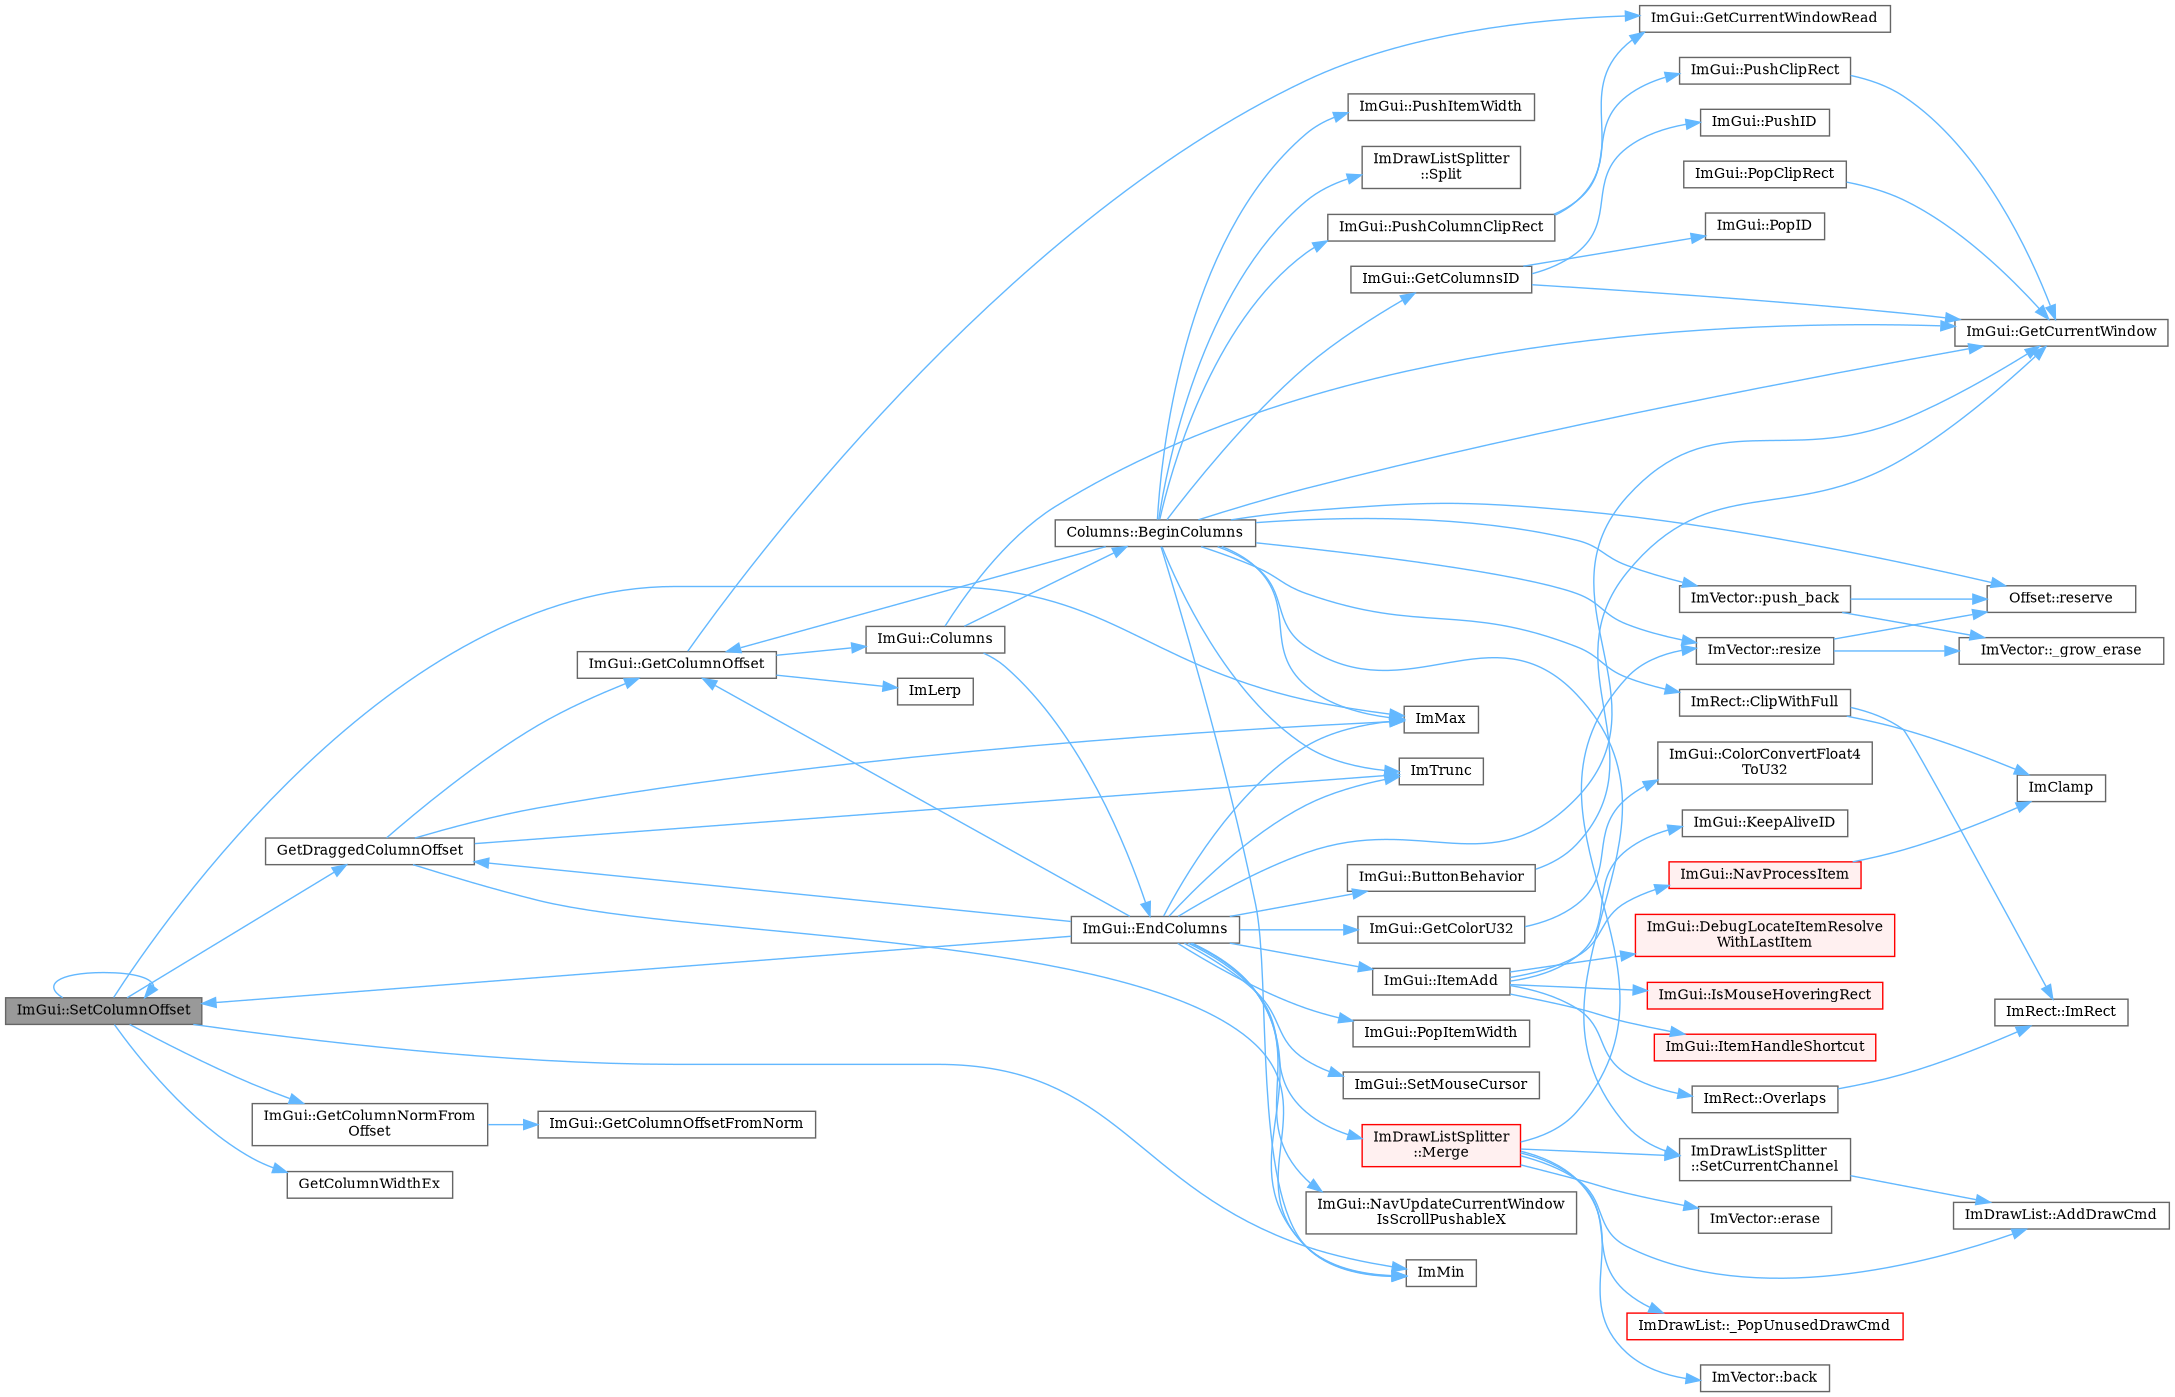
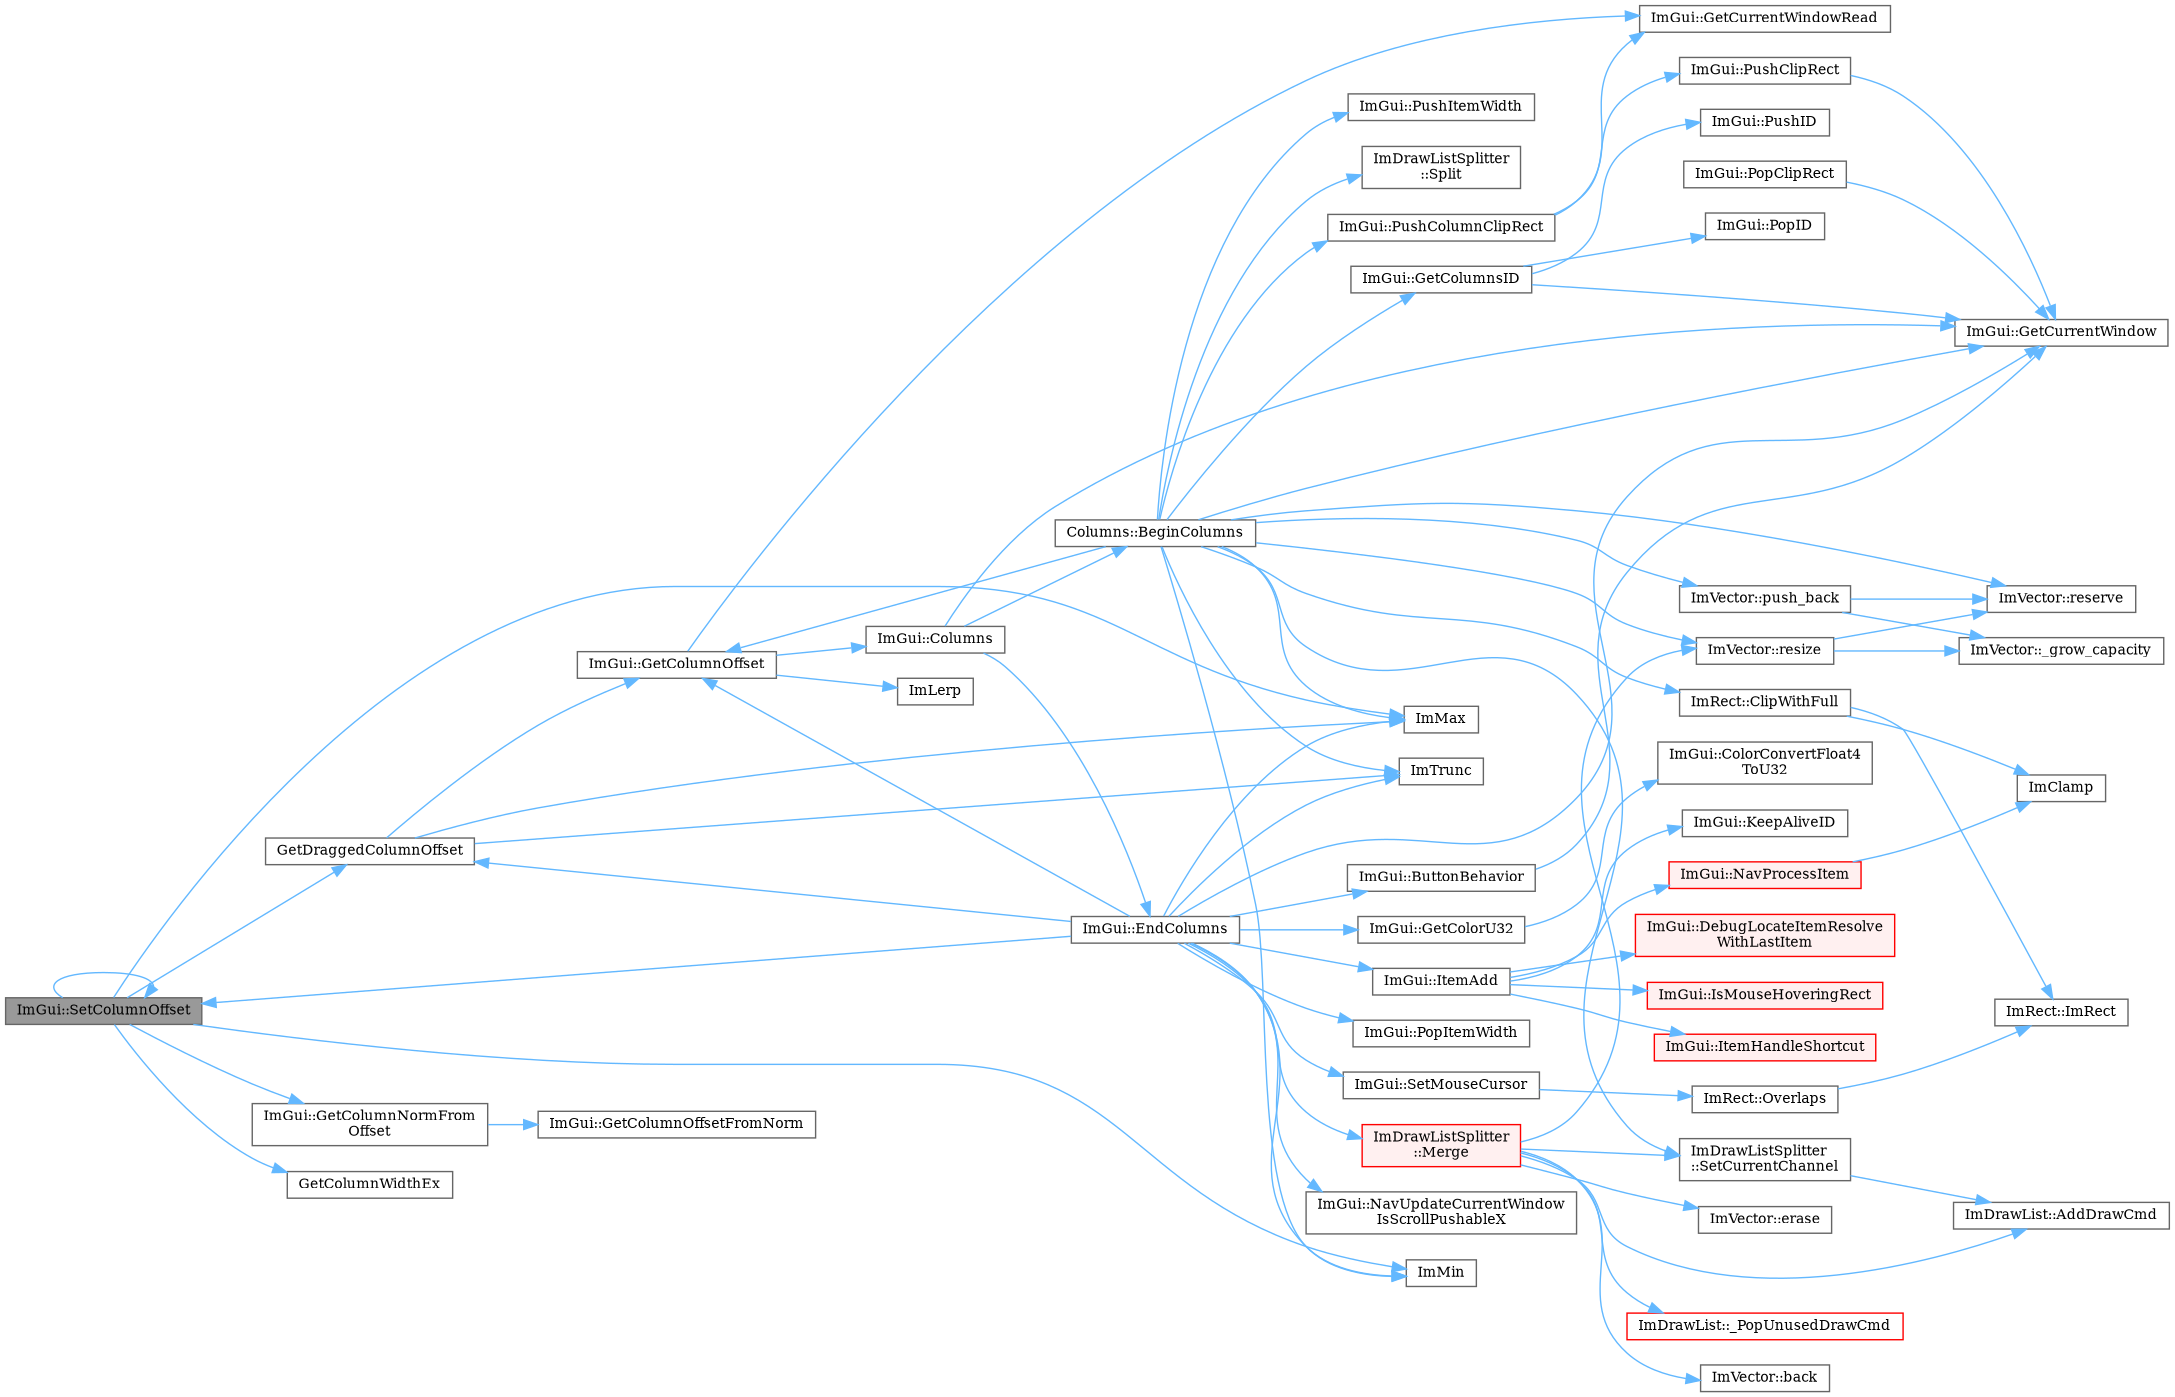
(2061, 599) -> (2061, 599)
(2061, 651) -> (2061, 651)
(994, 957) -> none
(1599, 1034) -> (1619, 1093)
